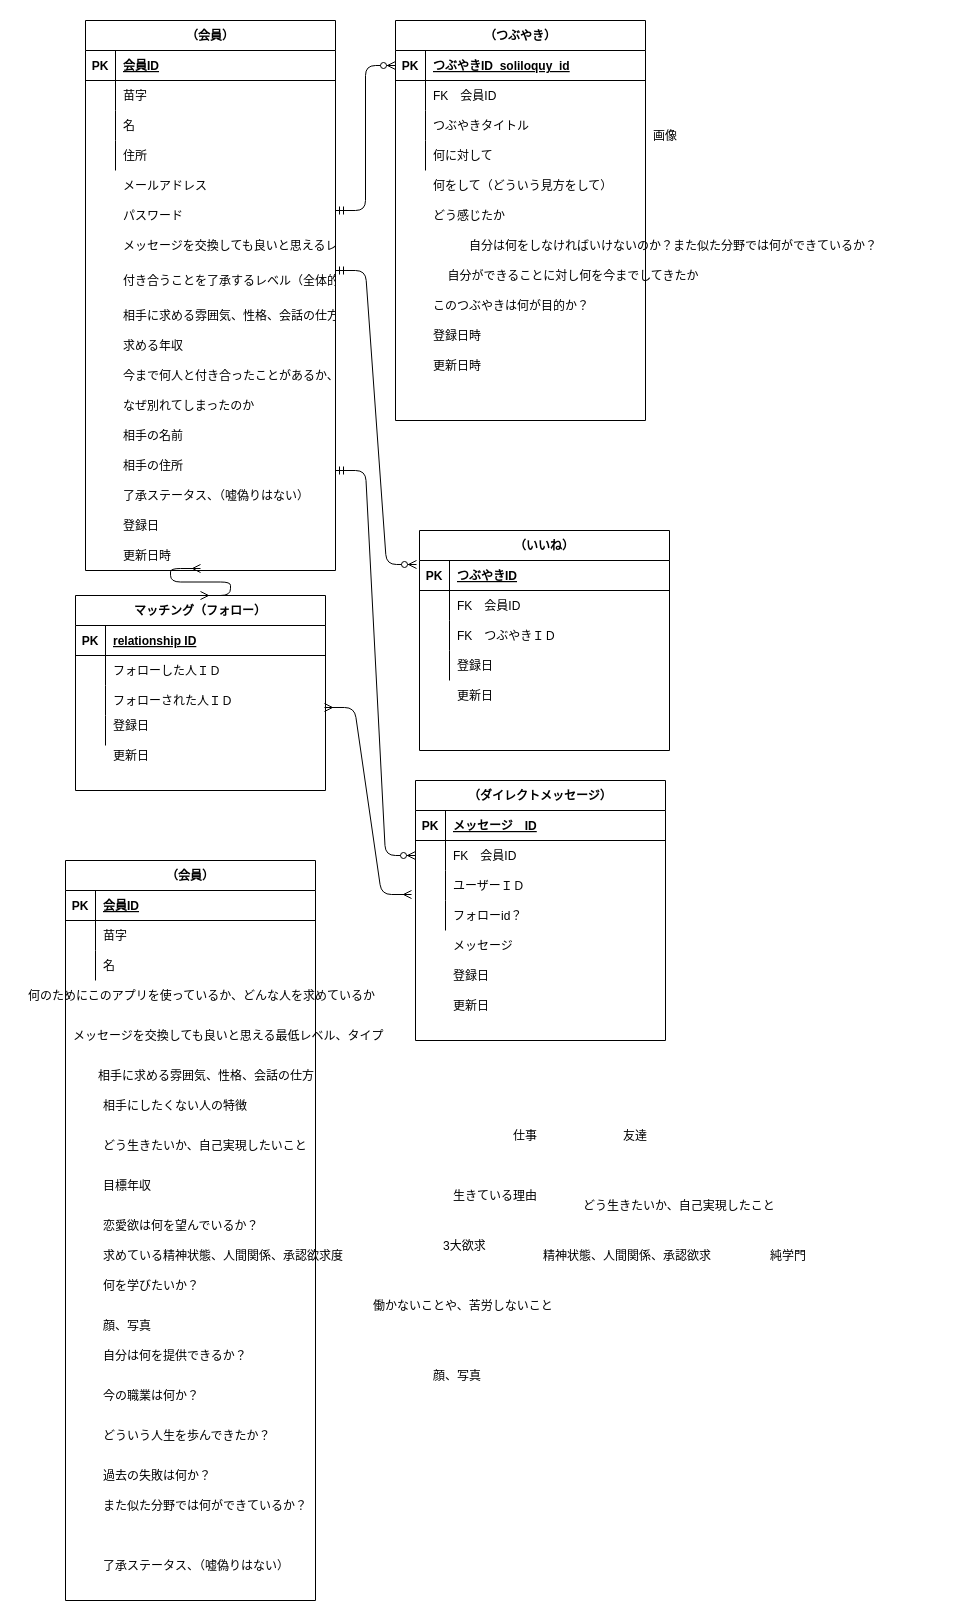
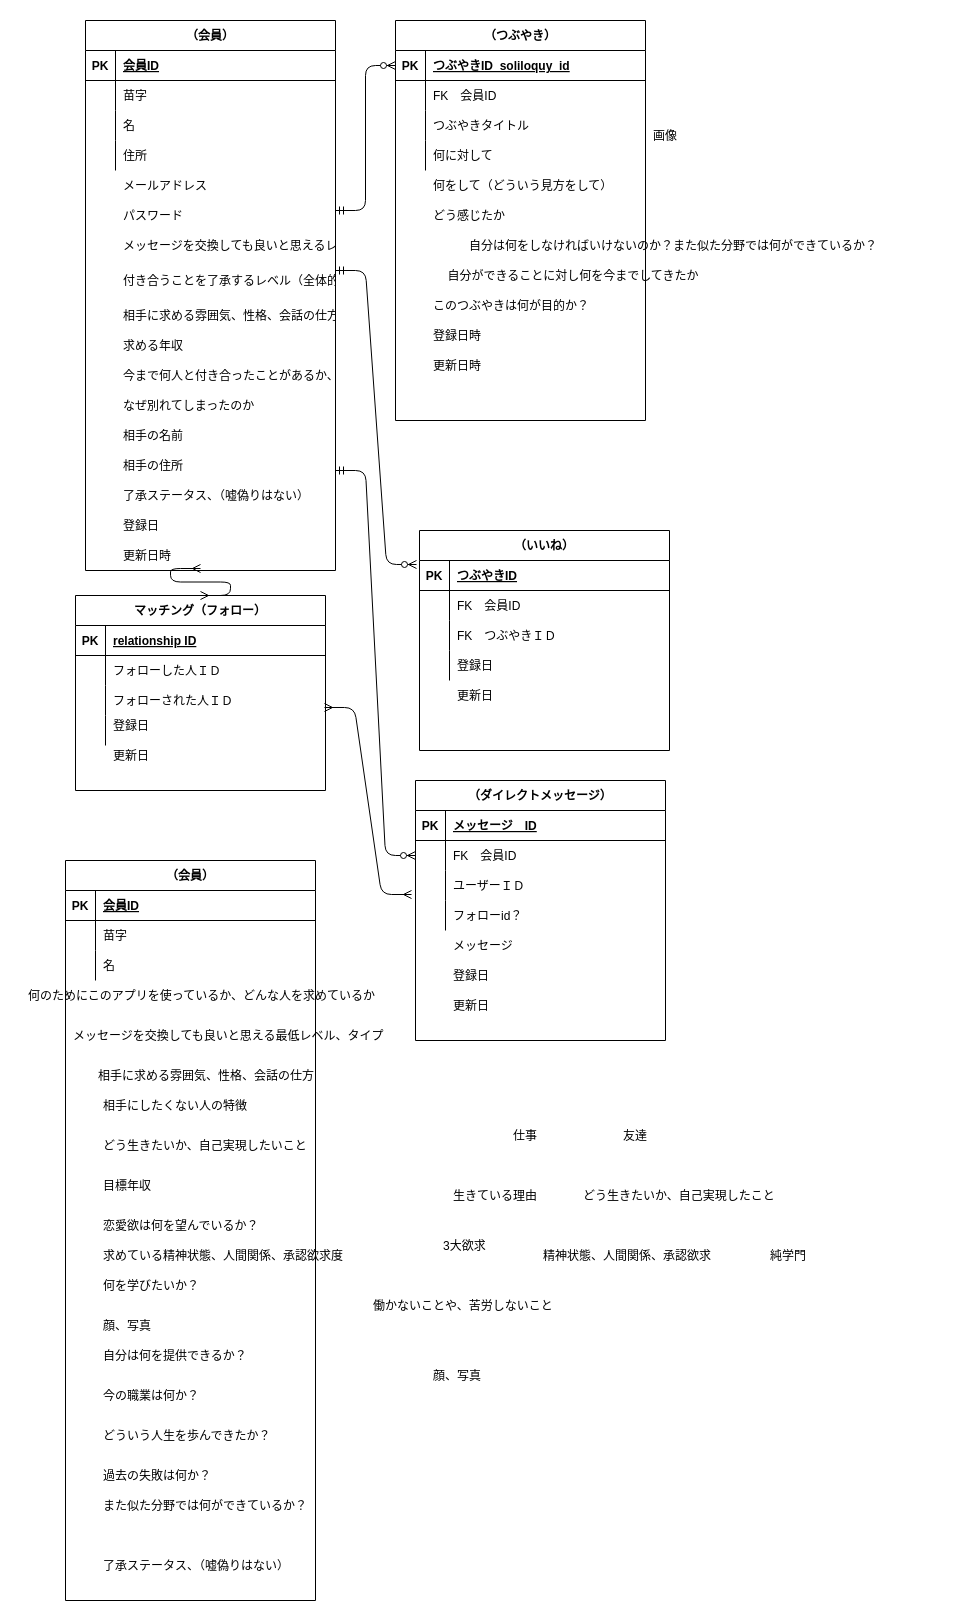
(701, 1206) -> (701, 1196)
